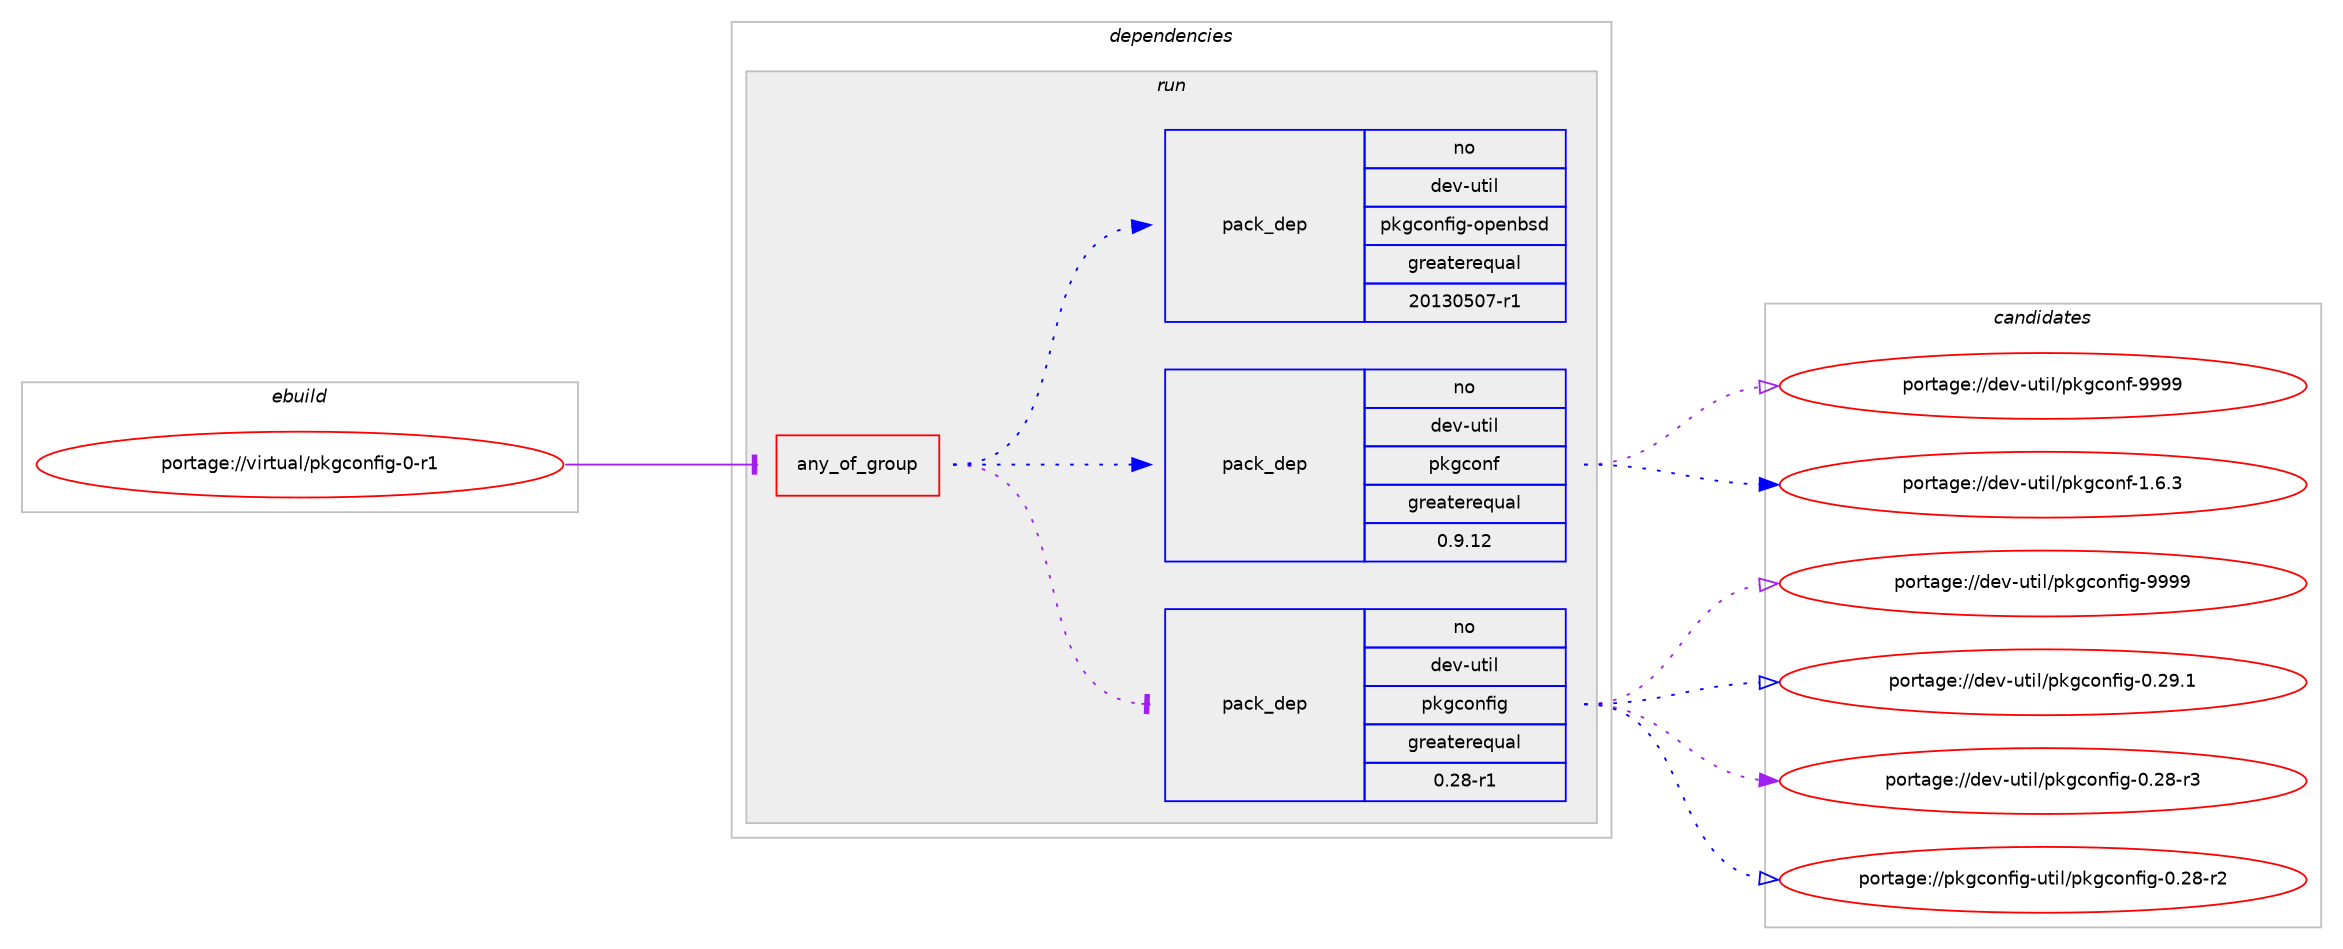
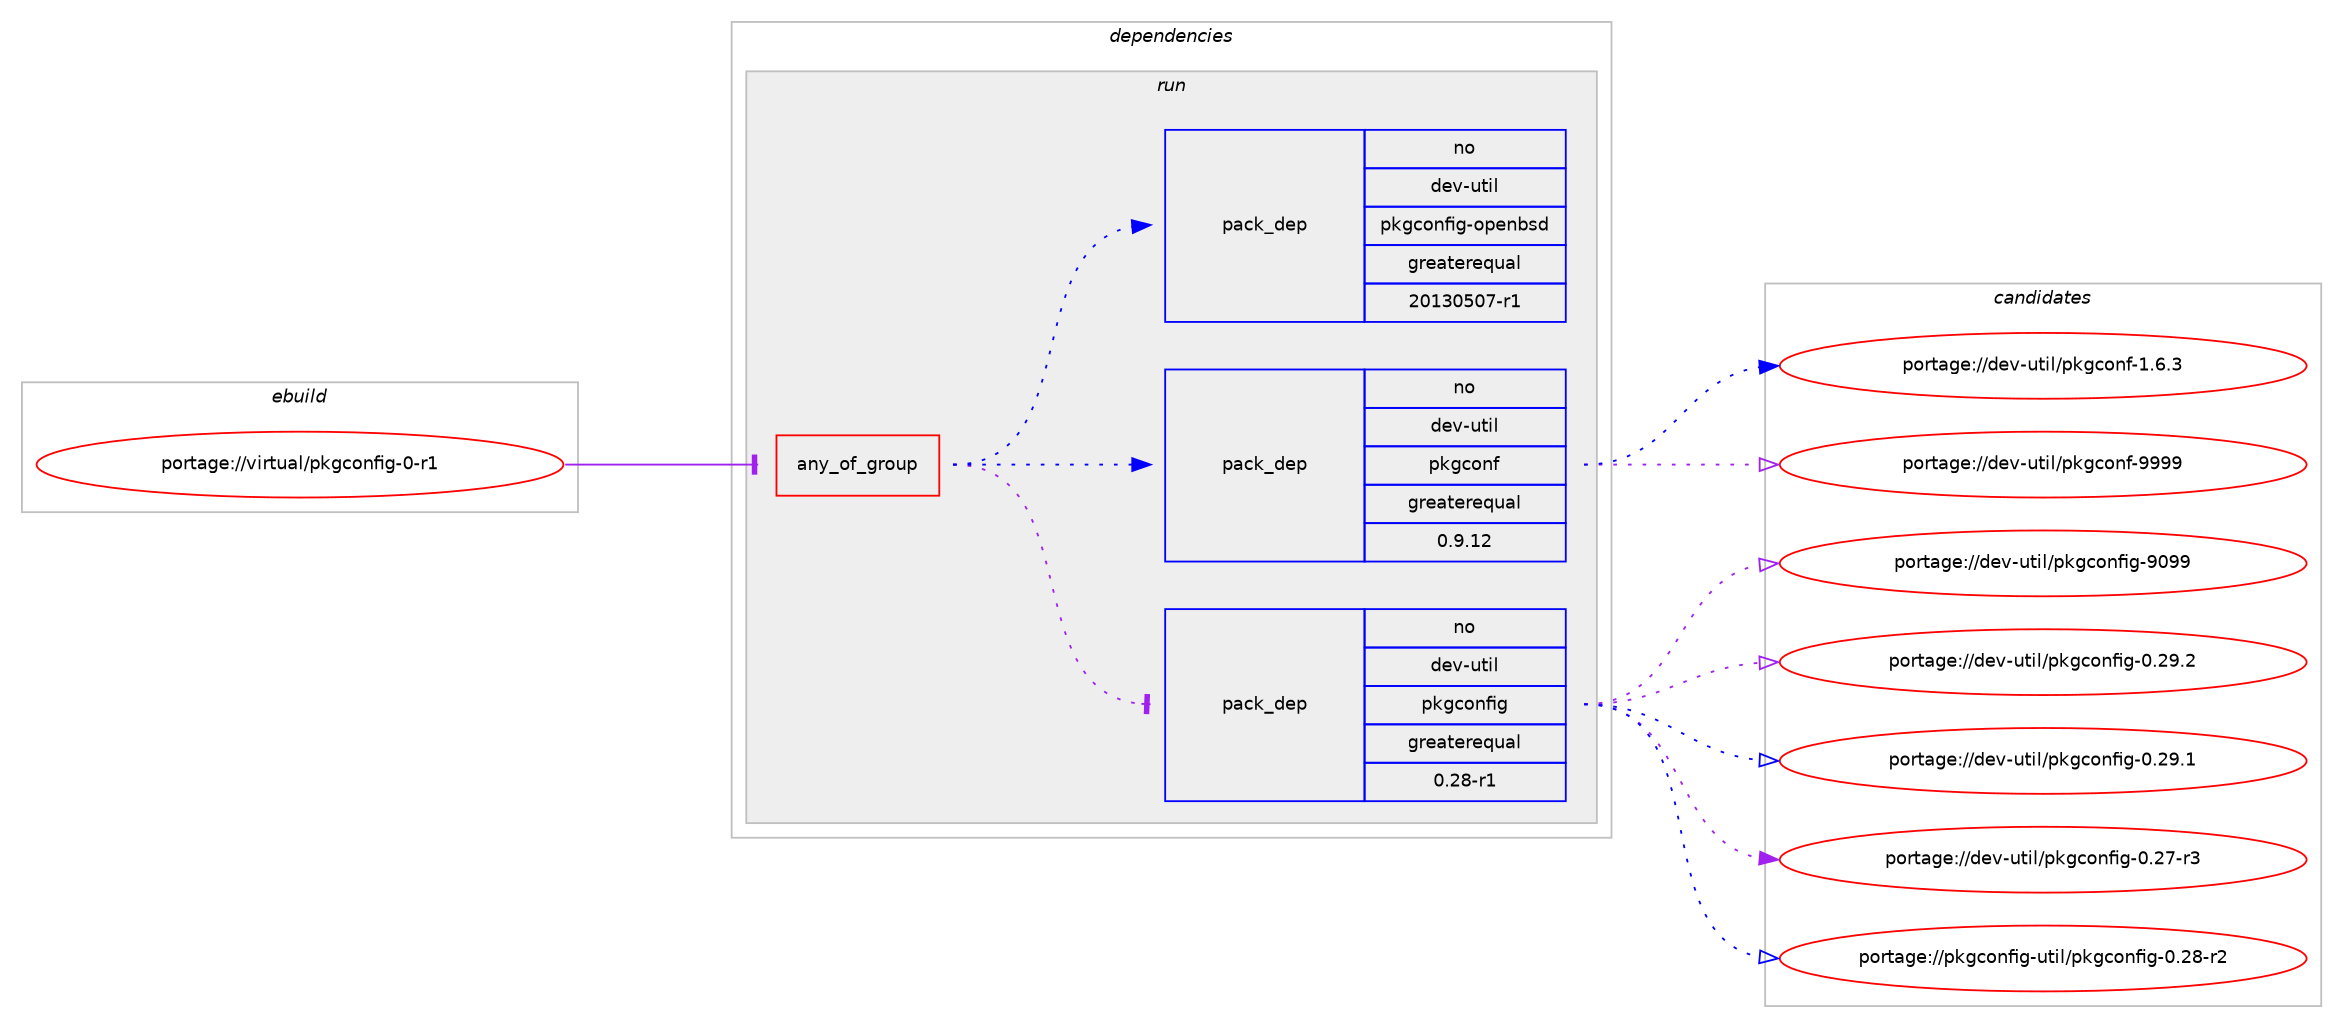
(2043, 584) -> (2043, 563)
none -> (2043, 662)
(2043, 781) -> (2043, 860)
